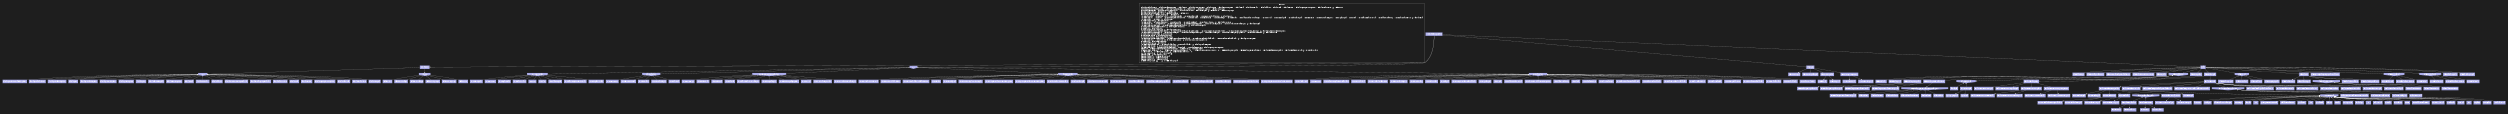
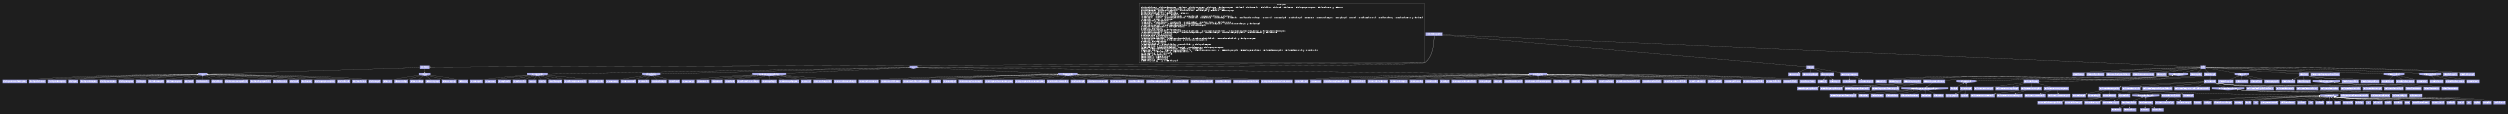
(1282, 4) -> (1282, 4)
